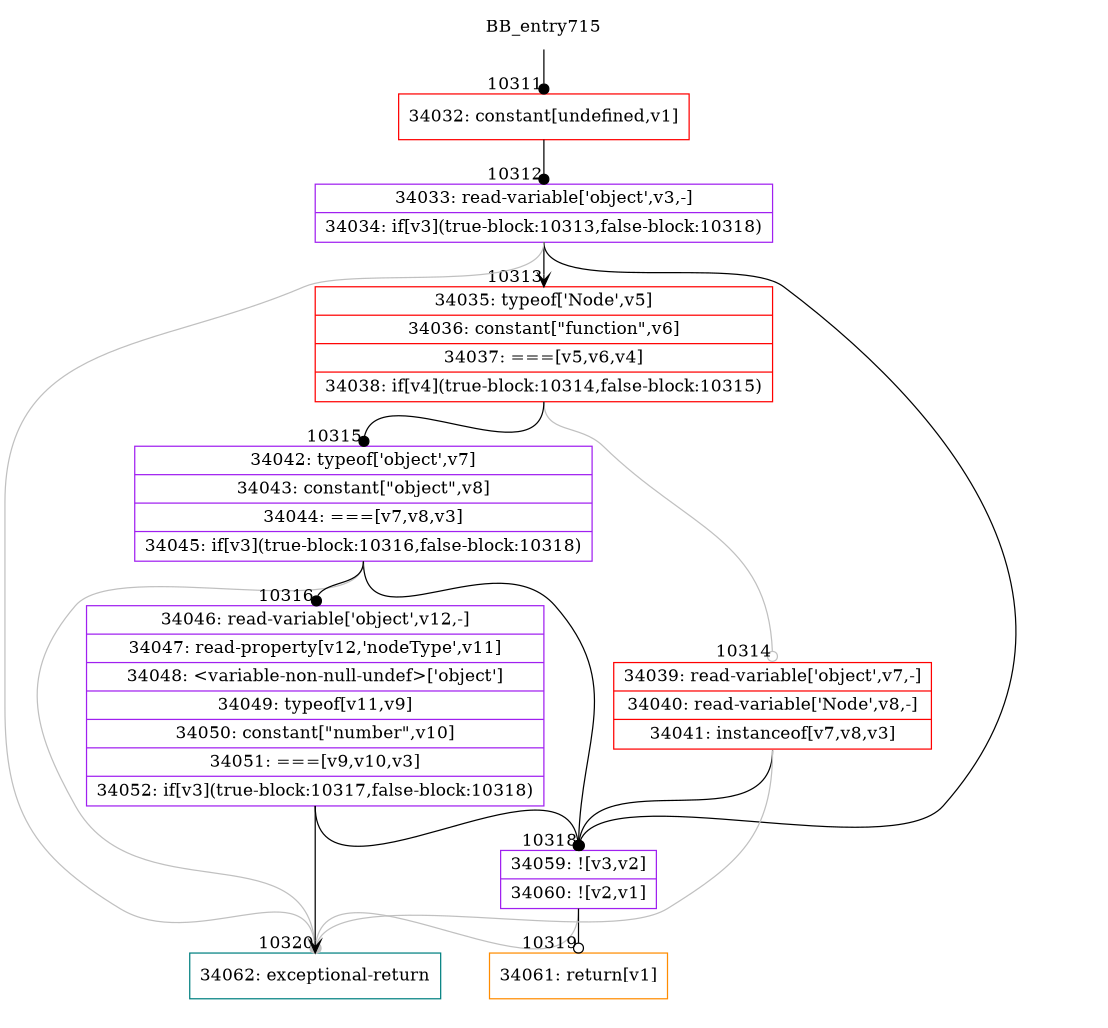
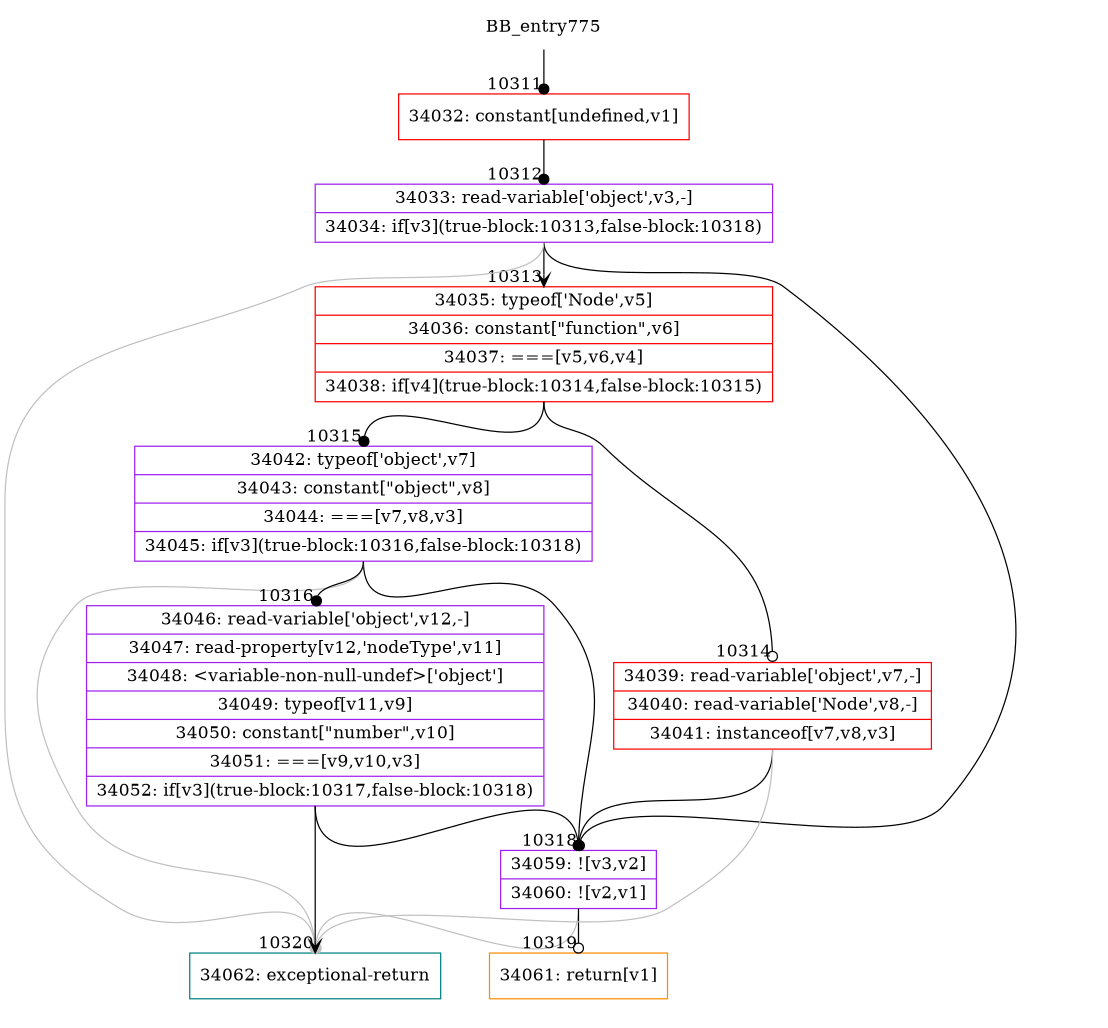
(544, 27) -> (544, 27)
(680, 508) -> (680, 508)
